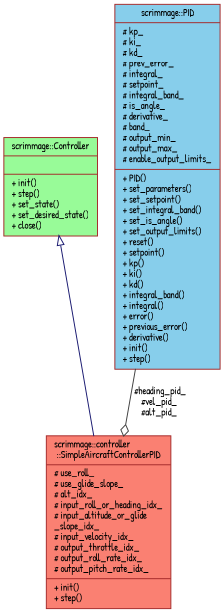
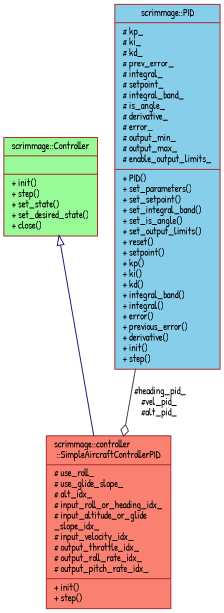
(137, 127) -> (138, 127)
